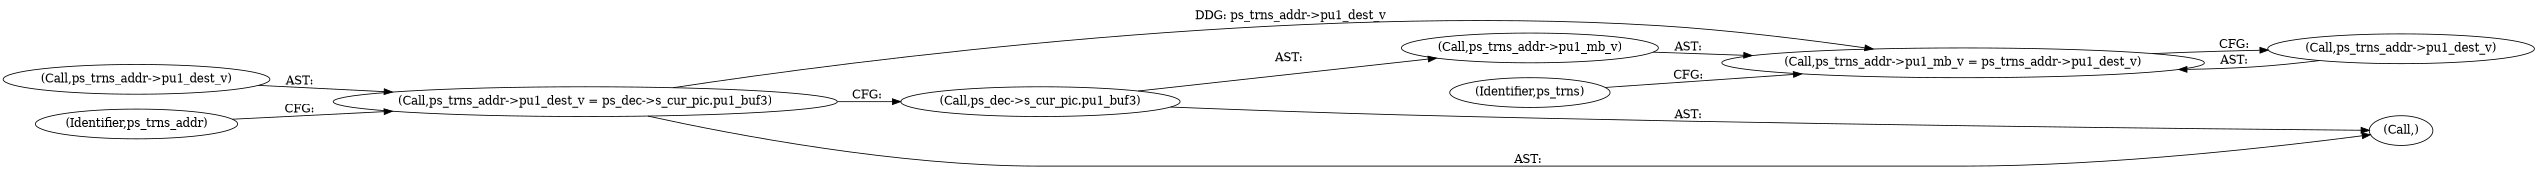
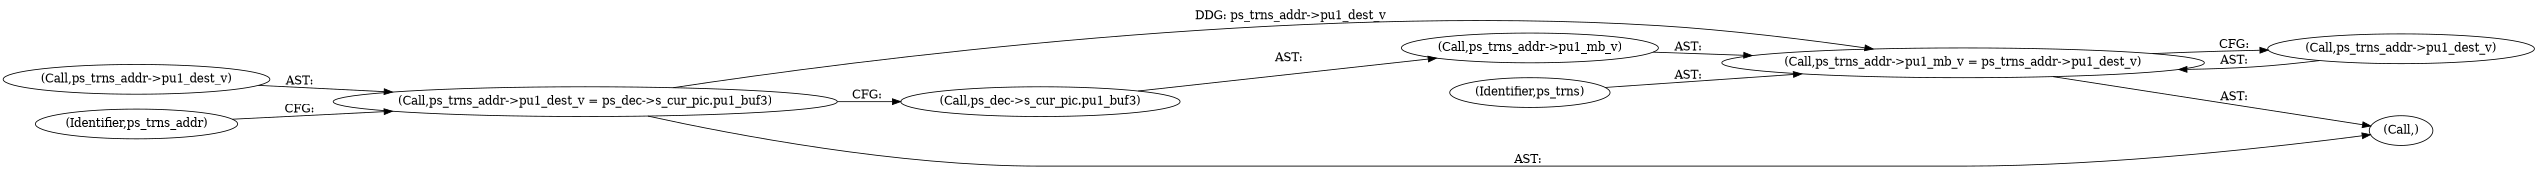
(1690, 76) -> (1690, 76)
(1766, 123) -> (2208, 101)
